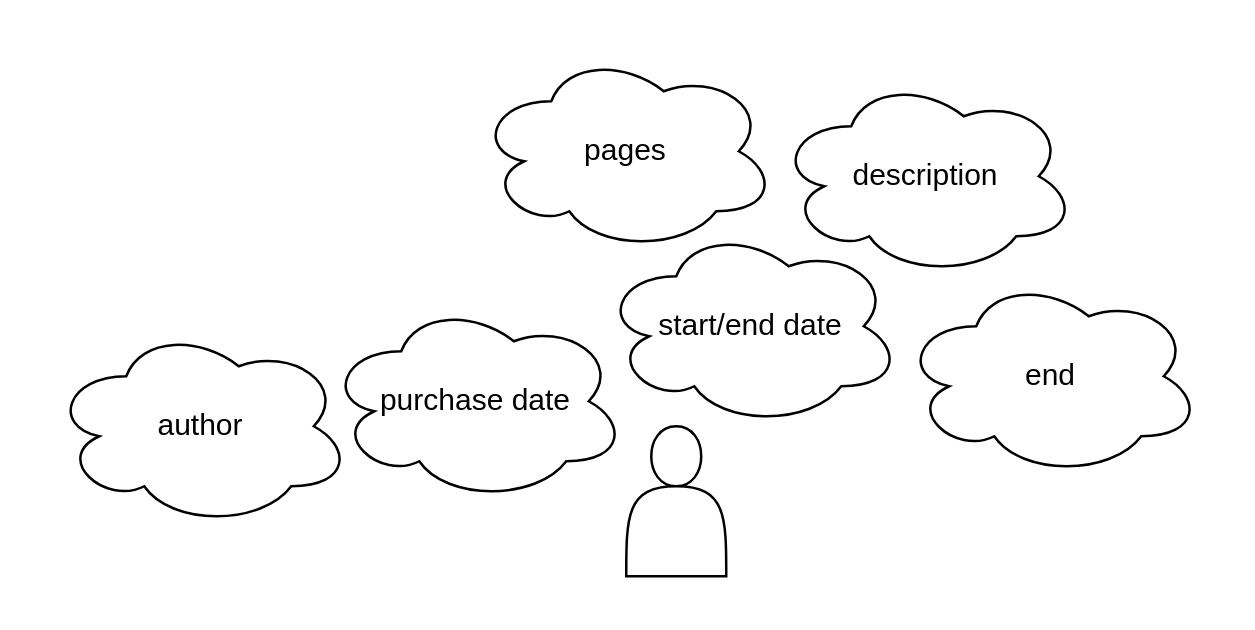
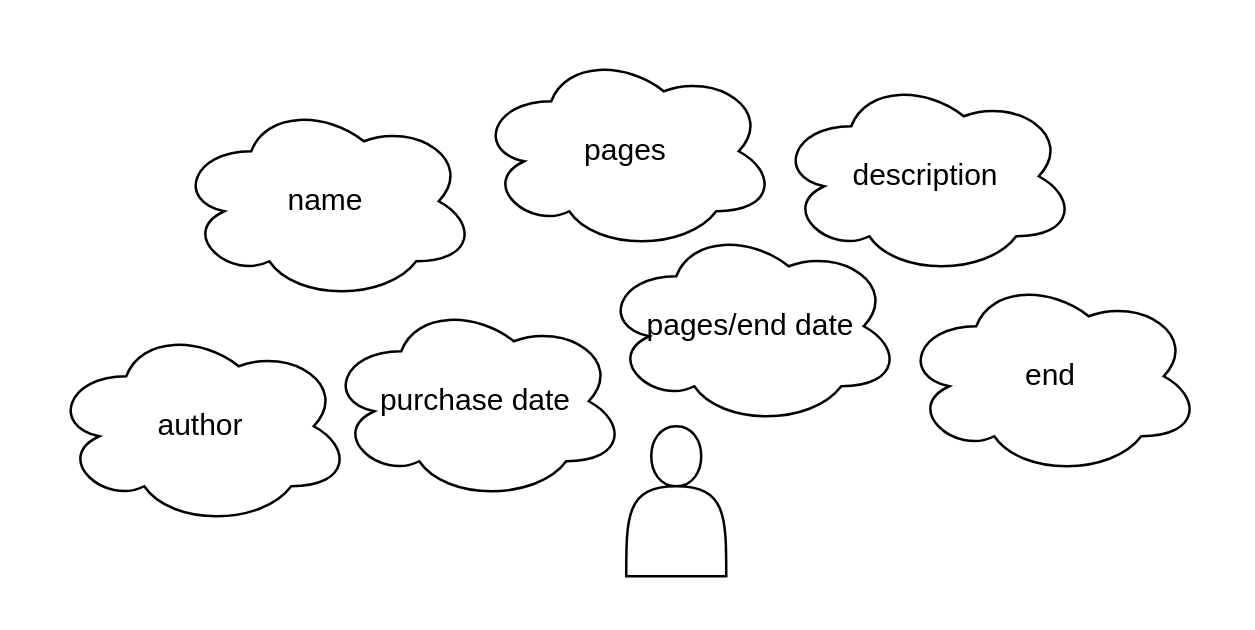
none -> (326, 201)
(751, 326) -> (751, 326)
